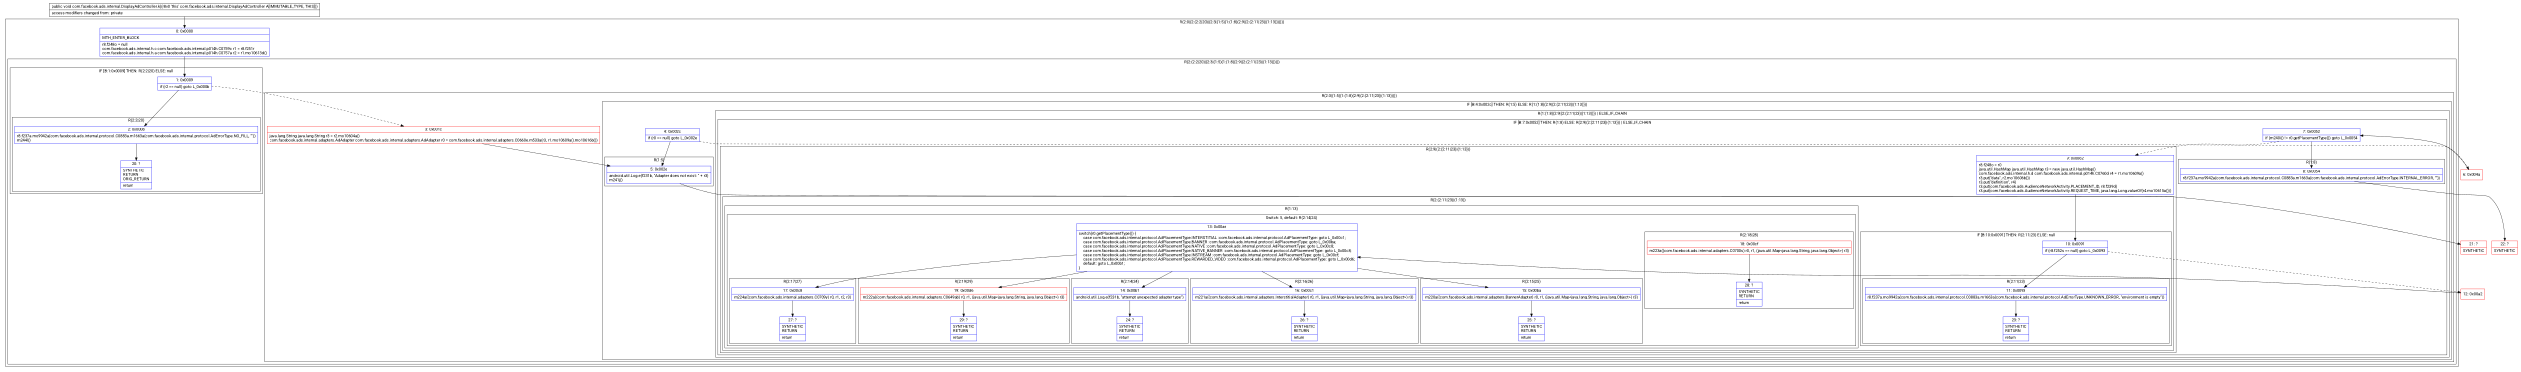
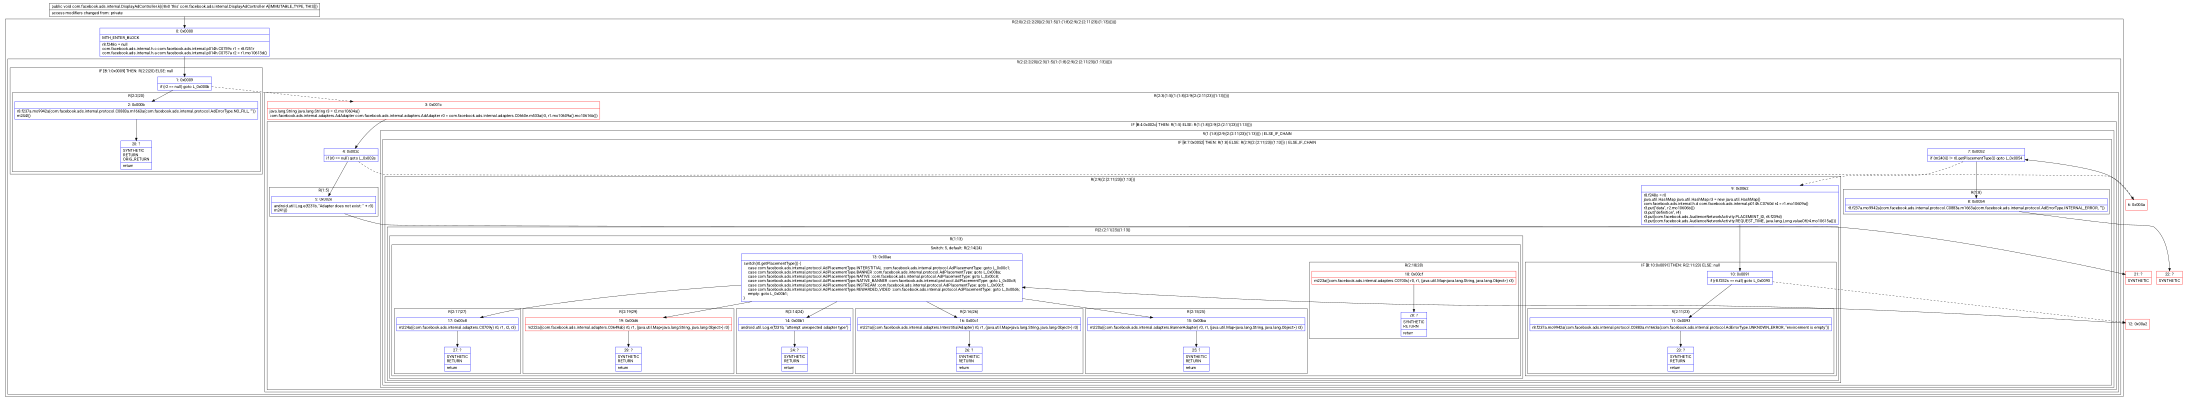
(545, 155) -> (370, 131)
(1102, 264) -> (766, 294)
